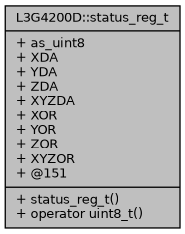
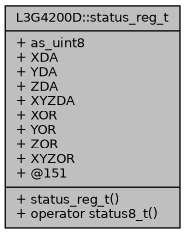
(79, 214) -> (87, 214)
